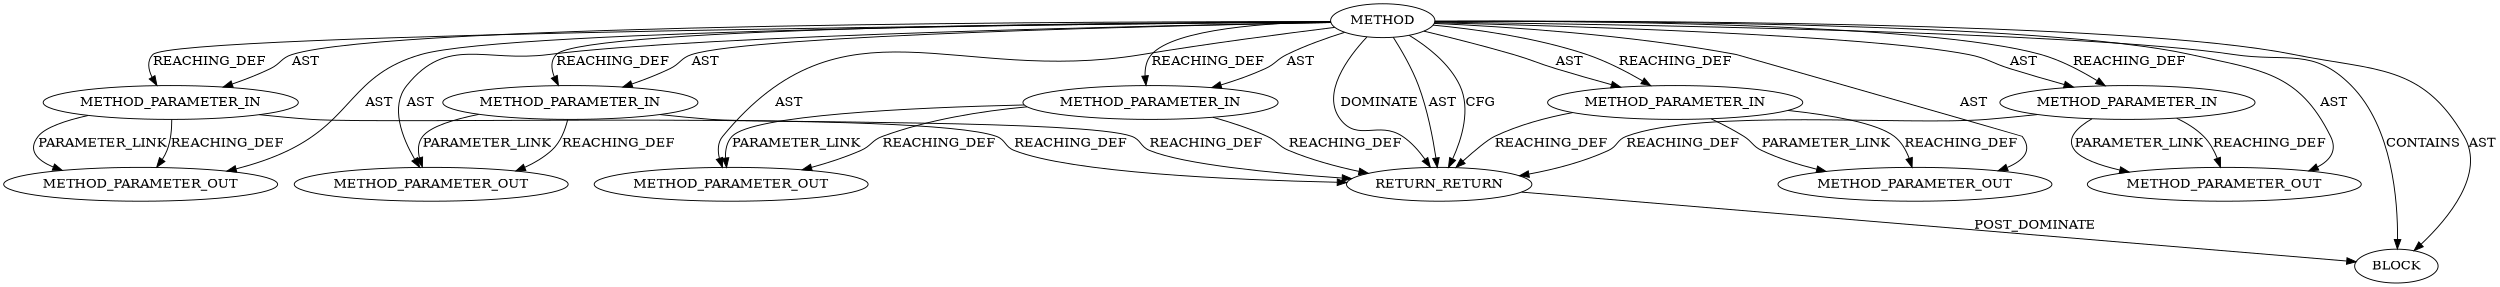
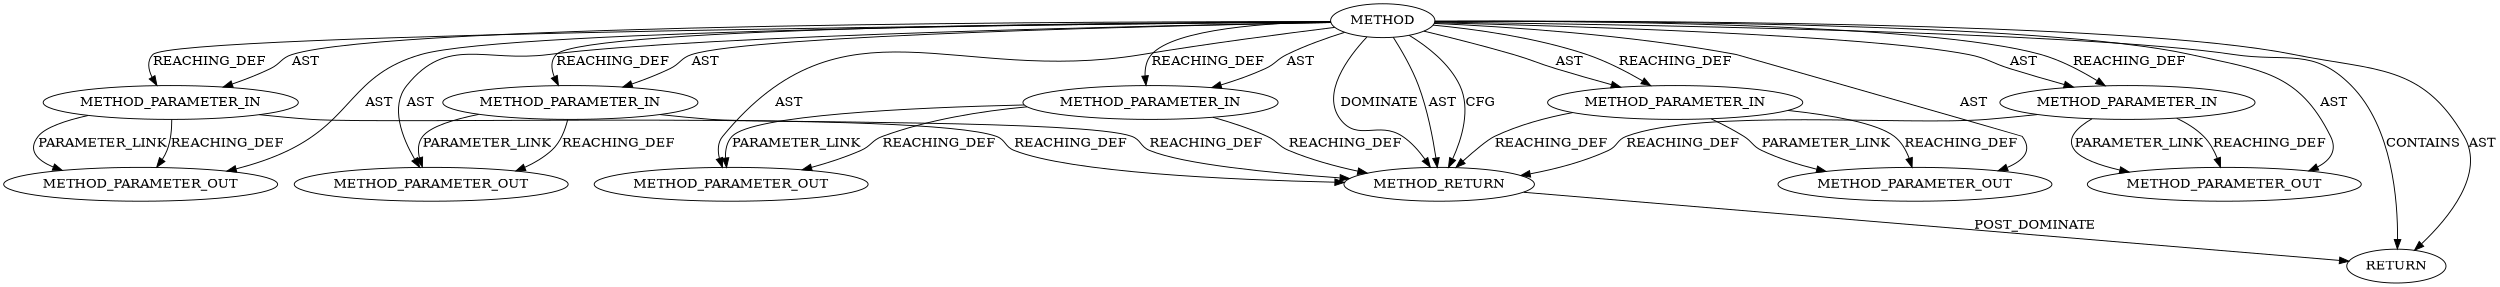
(1439, 184) -> (1439, 184)
(2396, 266) -> (2396, 266)
